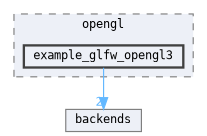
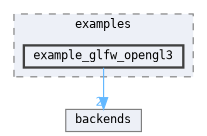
(104, 25) -> (104, 25)
